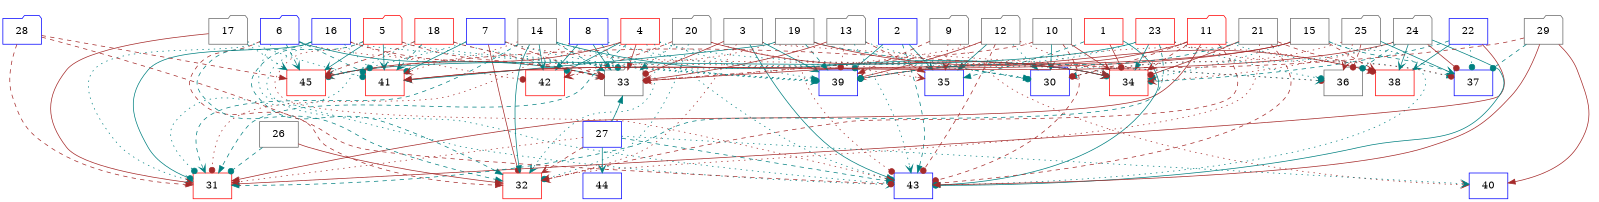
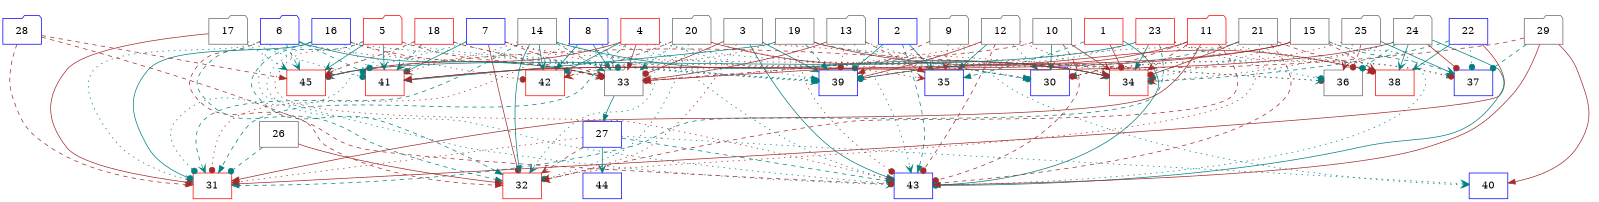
(763, 67) -> (763, 67)
(616, 112) -> (610, 105)
(1198, 153) -> (1198, 153)
